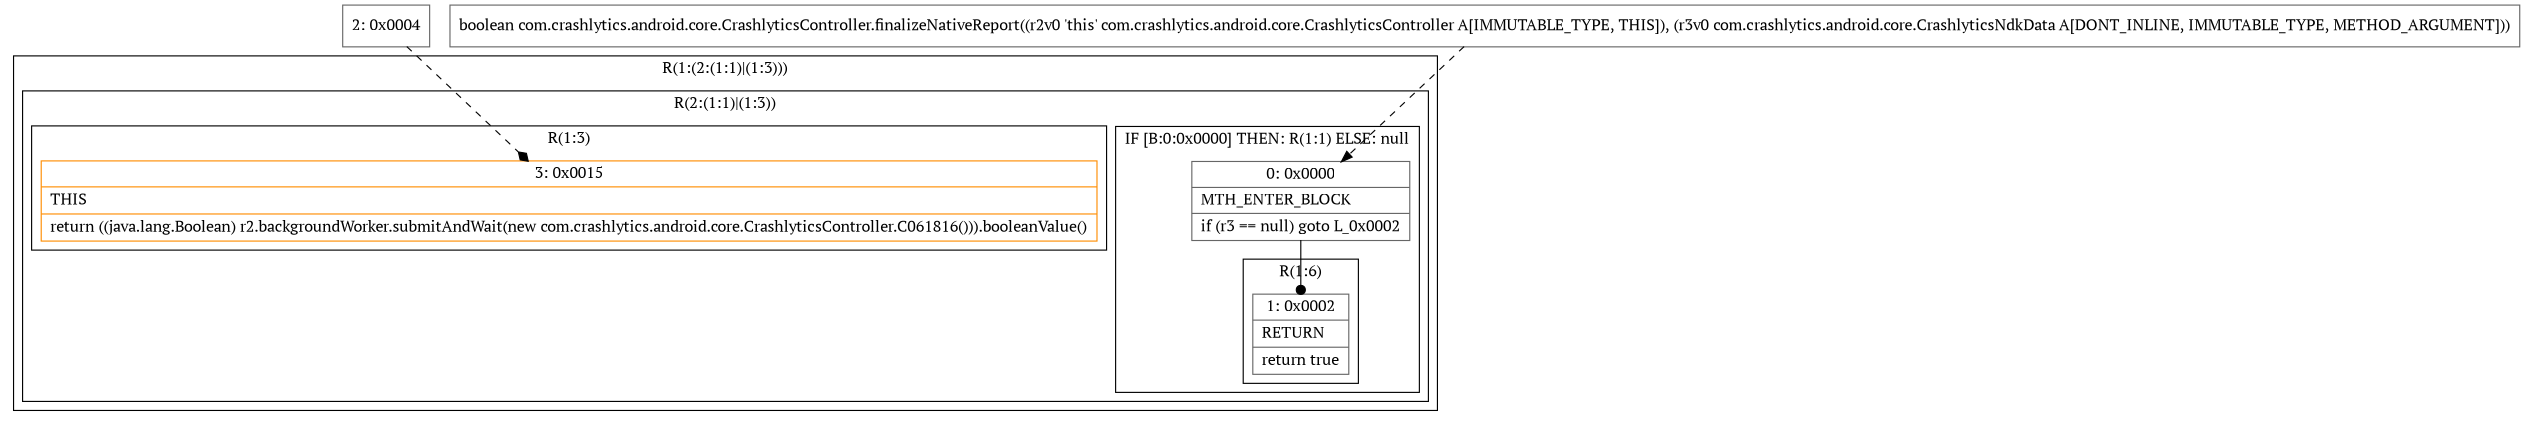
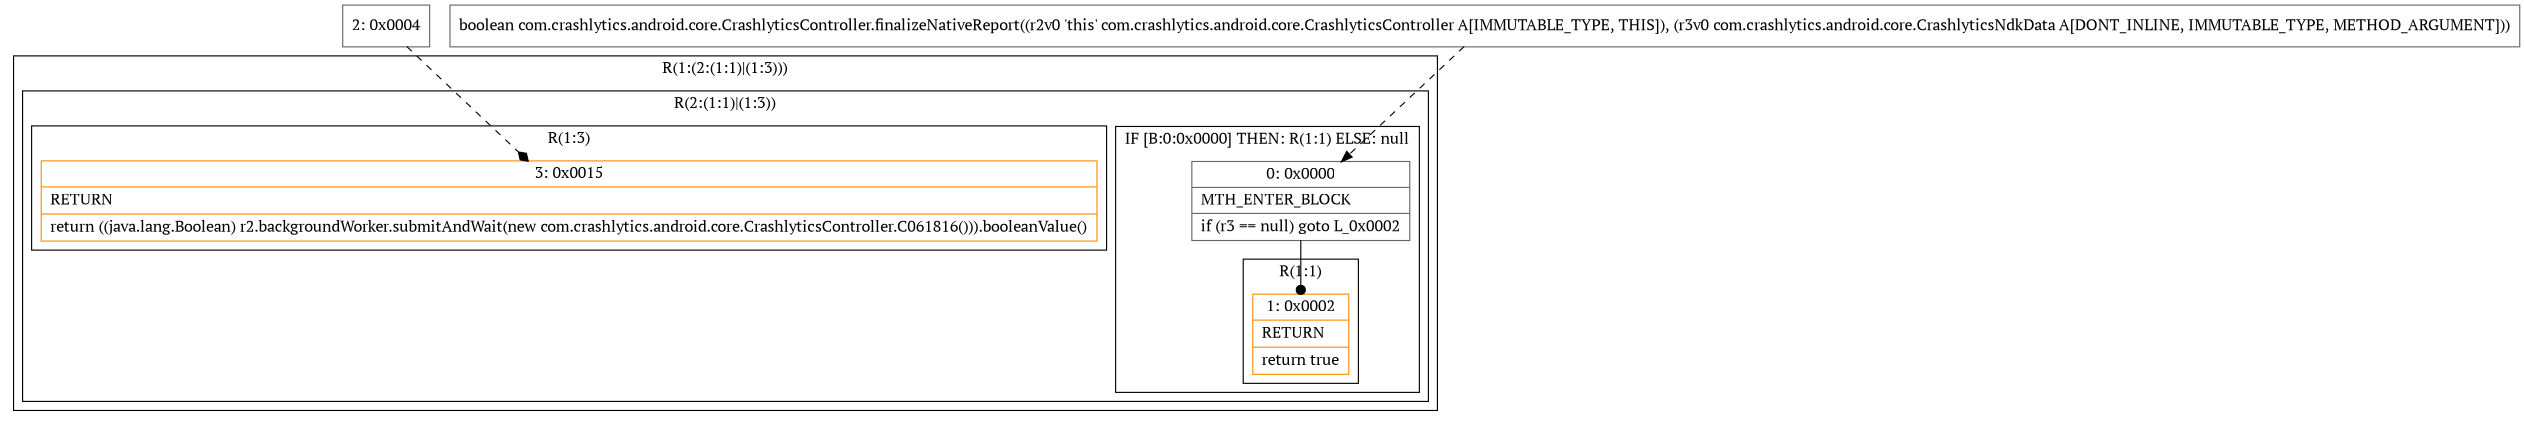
(69, 200) -> (82, 200)
(1301, 272) -> (1301, 272)
(1301, 334) -> (1301, 334)
